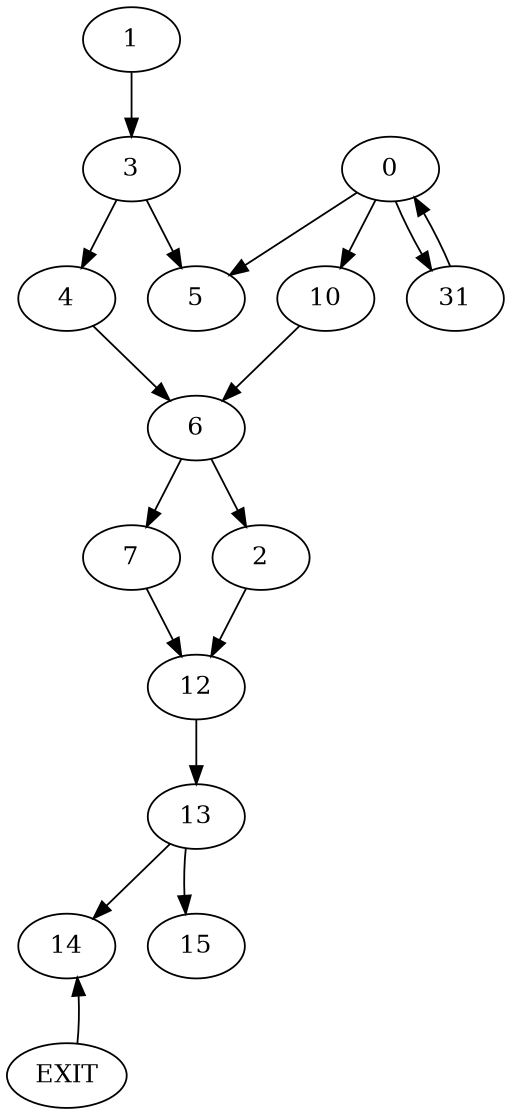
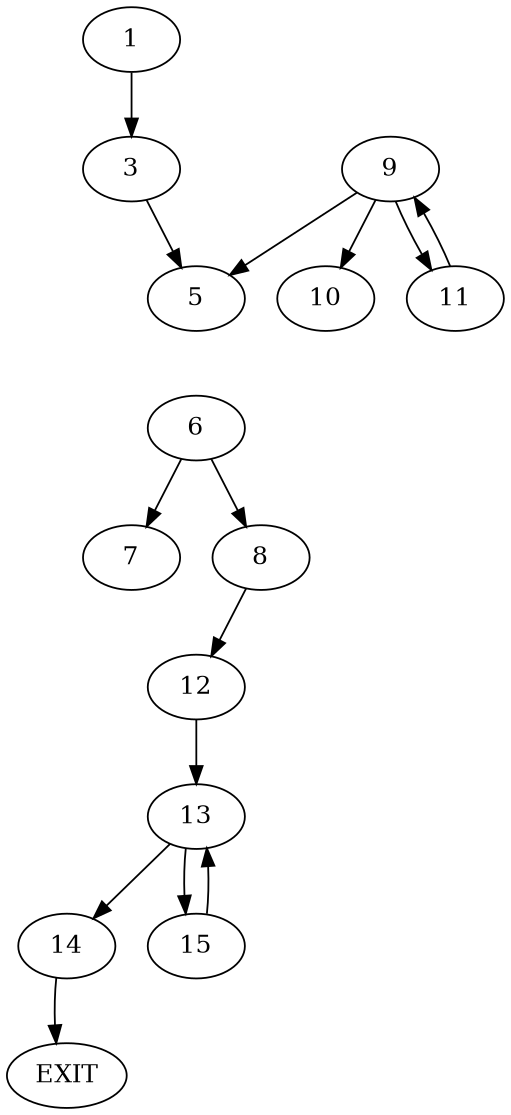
(391, 169) -> (391, 169)
(67, 299) -> none
(455, 299) -> (455, 299)
(268, 357) -> none
(261, 558) -> (261, 558)
(160, 614) -> none
none -> (208, 890)
(79, 1020) -> (55, 1001)
